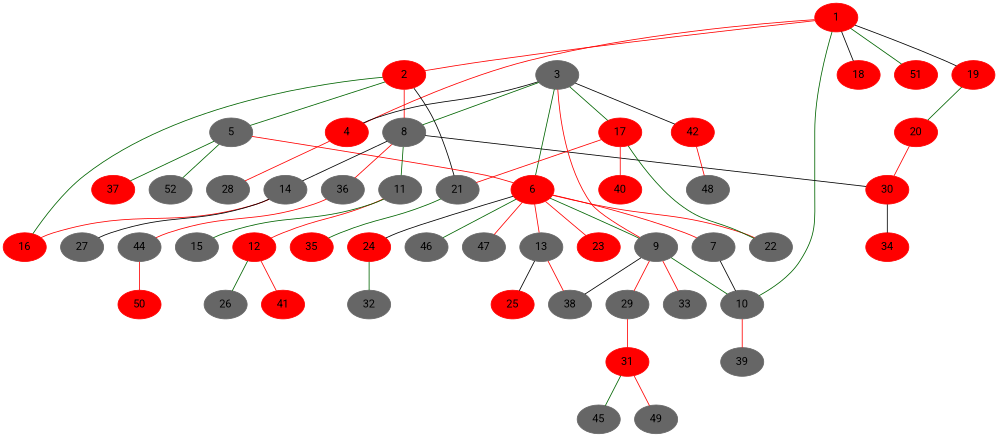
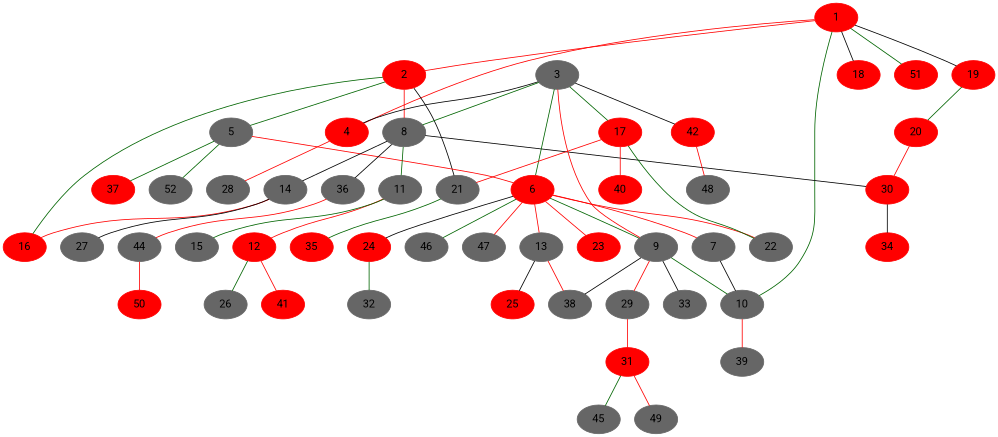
(373, 161) -> (373, 161)
(670, 276) -> (670, 276)
